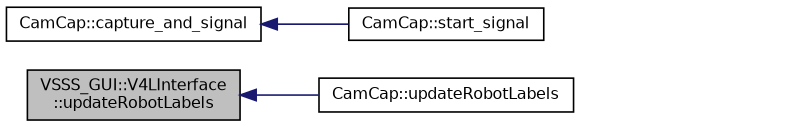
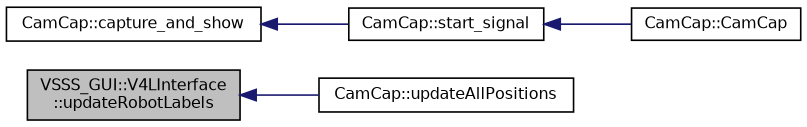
(134, 24) -> (134, 24)
none -> (716, 24)
(446, 95) -> (446, 95)
